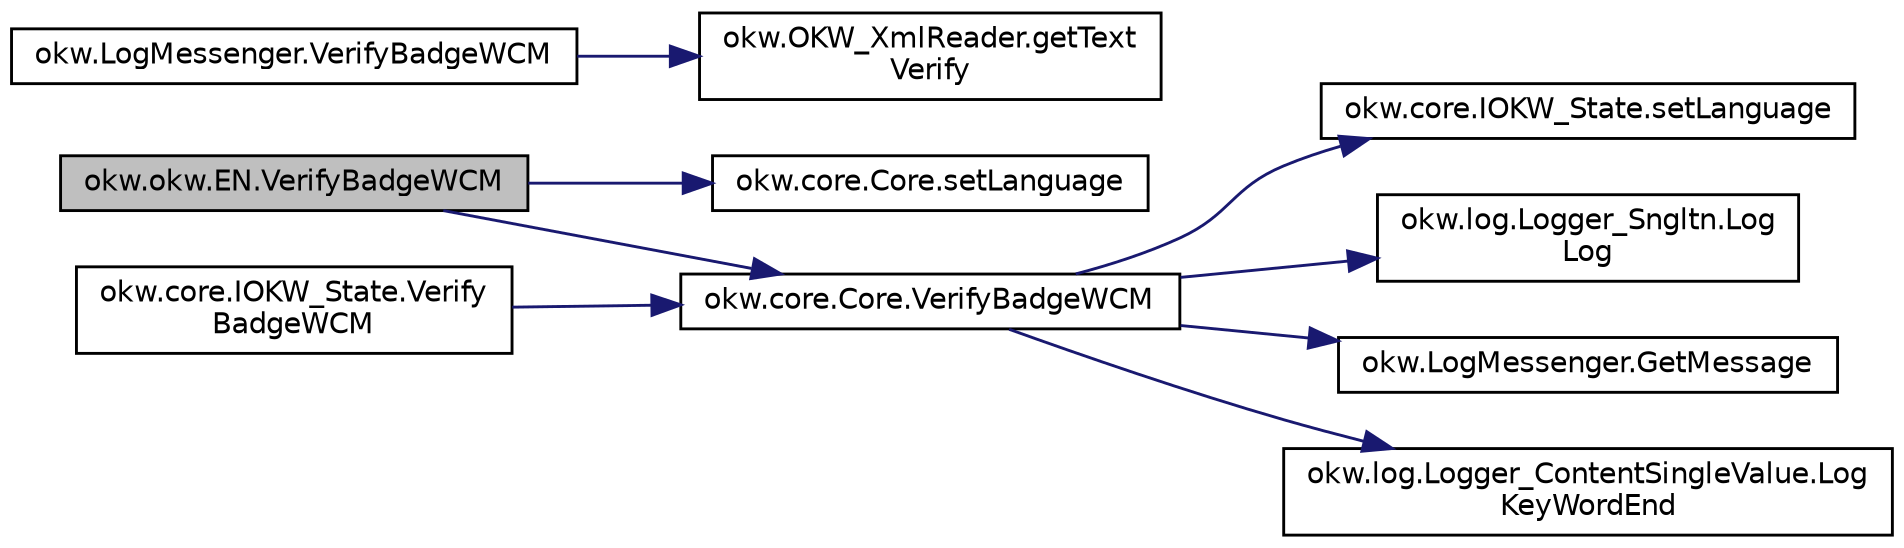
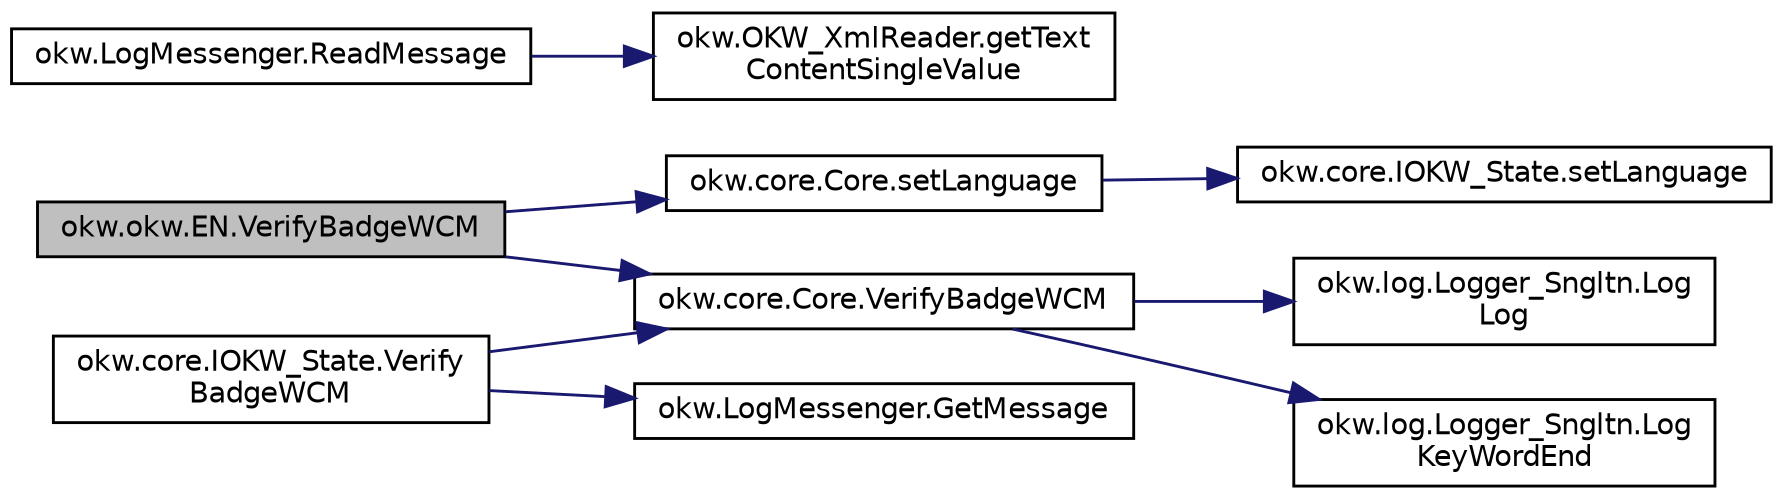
(294, 56) -> (271, 56)
(930, 56) -> (884, 56)
(1213, 218) -> (1155, 179)
(1245, 332) -> (547, 394)
(1588, 492) -> (1504, 443)
